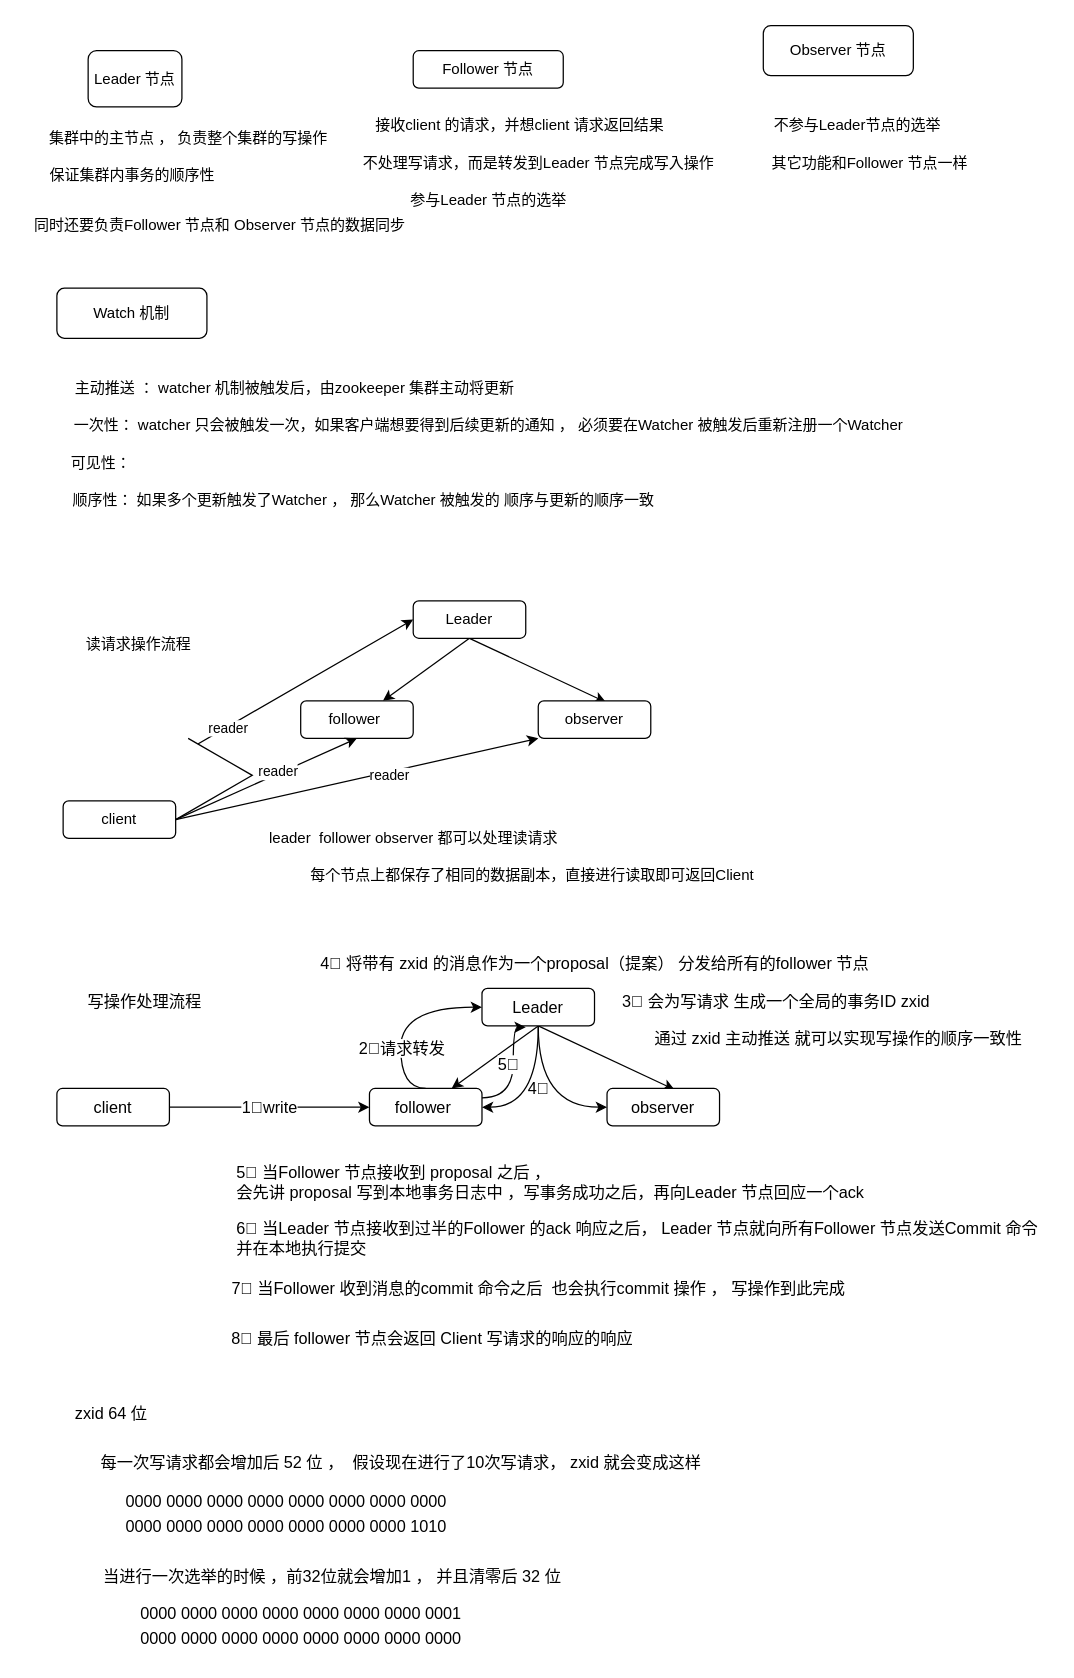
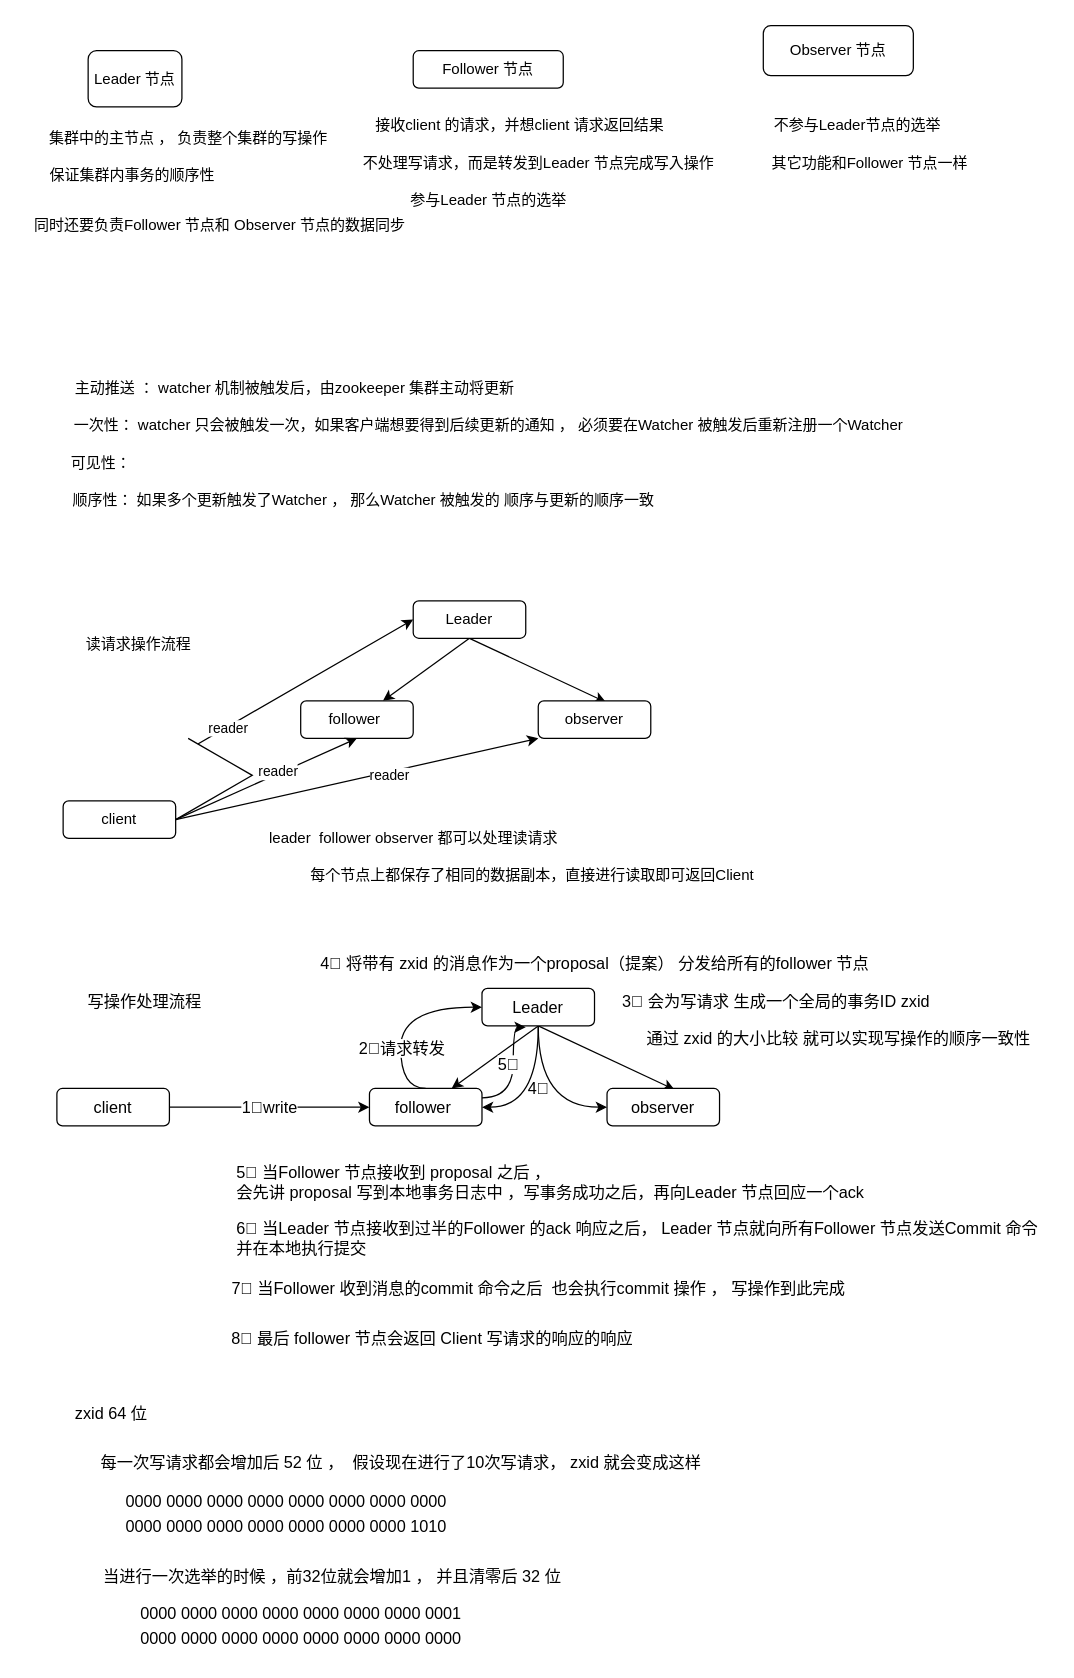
(132, 313) -> none
(839, 1038) -> (839, 1038)
